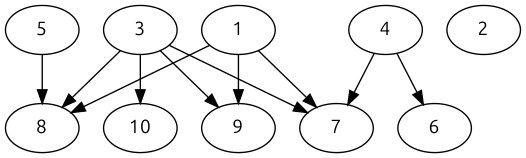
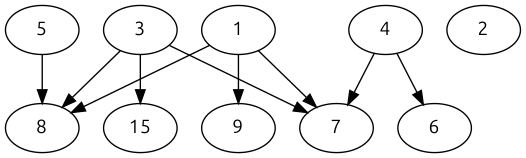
(184, 74) -> none
(140, 128) -> (140, 128)
